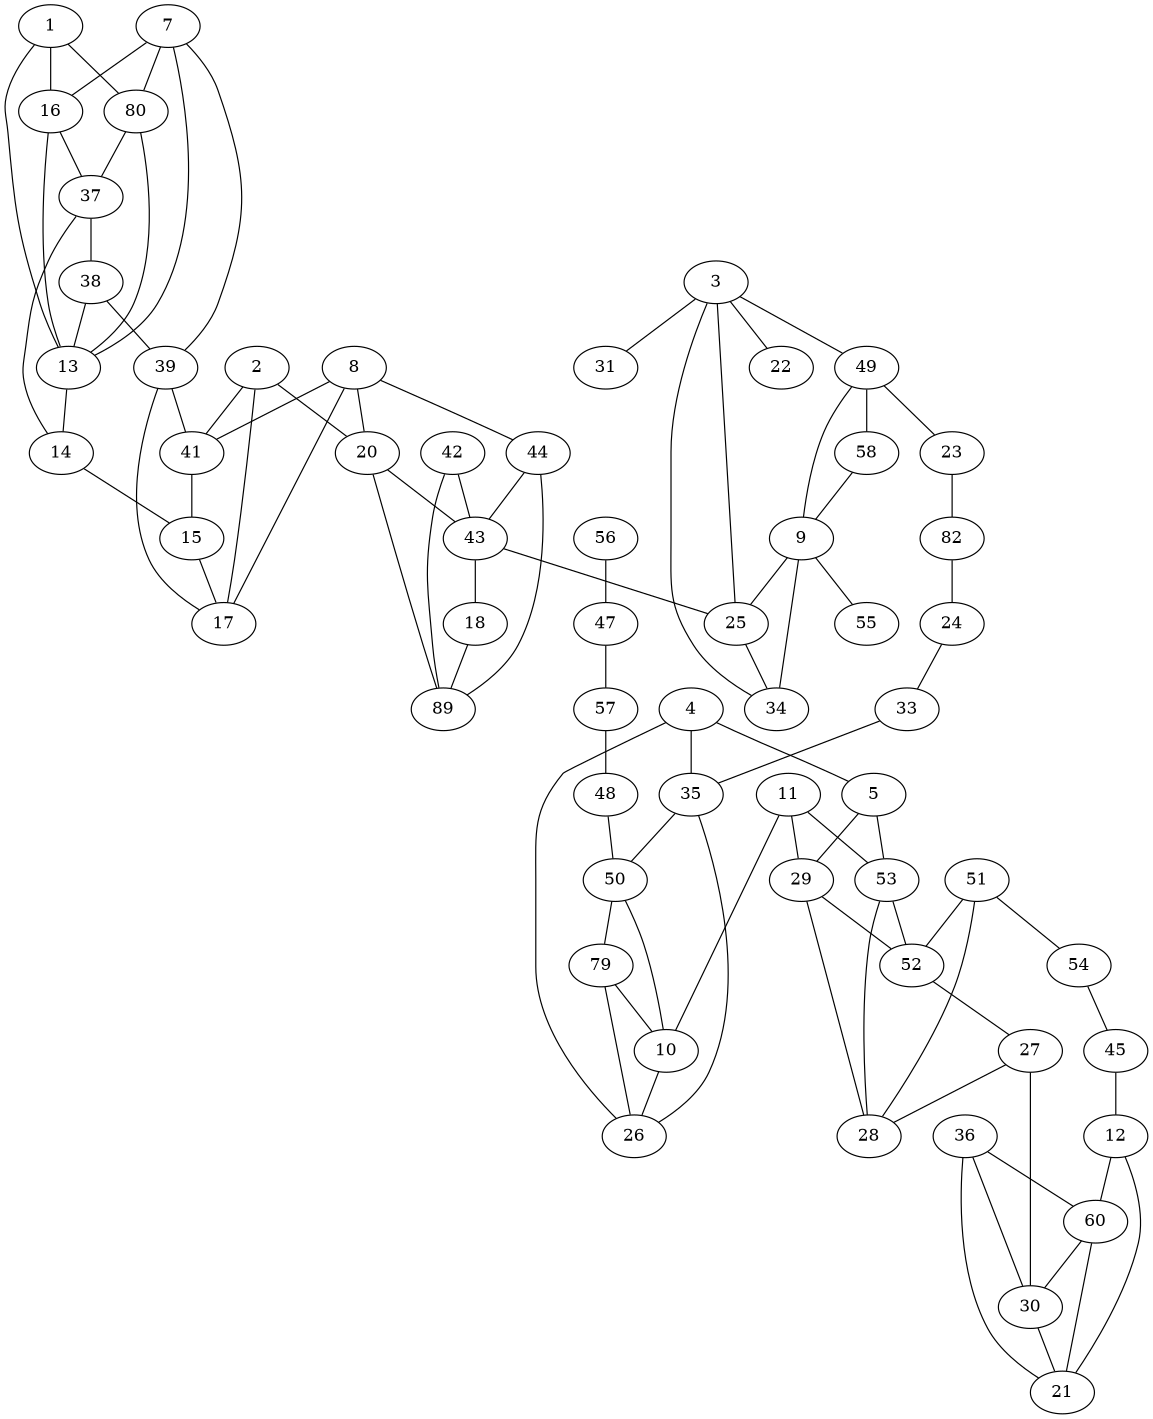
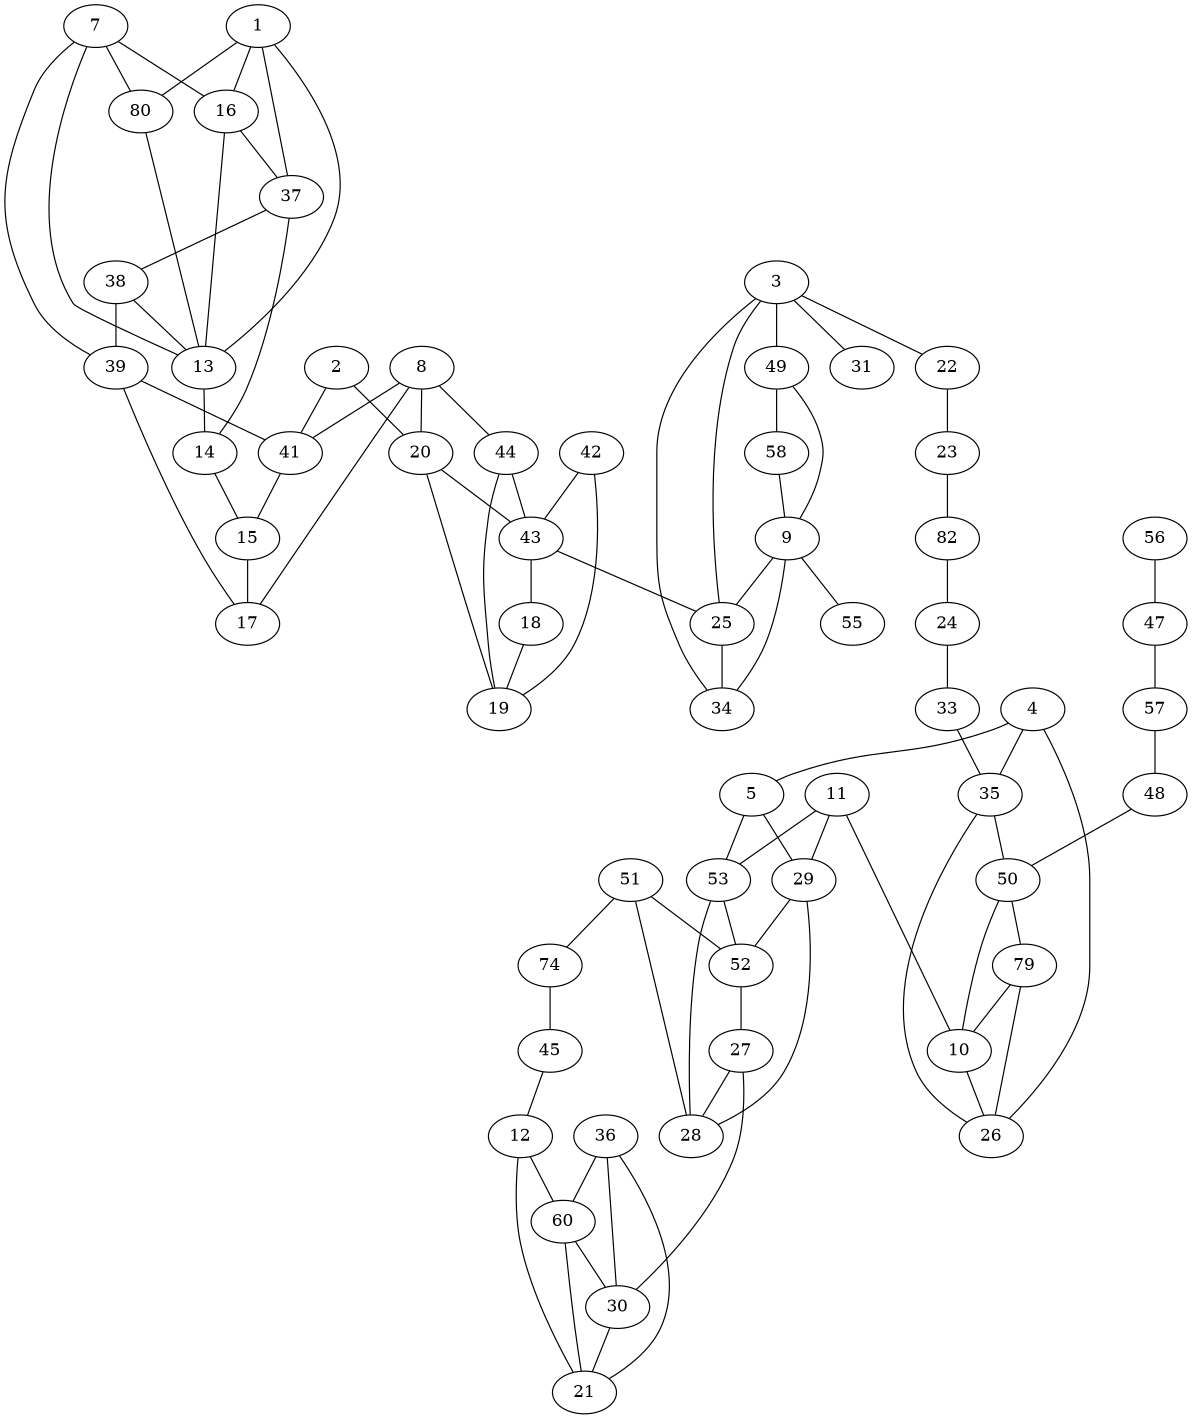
(114, 154) -> (275, 111)
(909, 410) -> (947, 411)
(243, 496) -> none
(443, 709) -> (499, 709)
(1079, 965) -> (550, 965)
